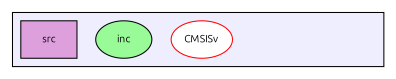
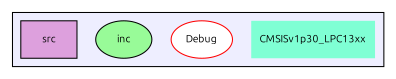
(202, 40) -> (202, 40)
none -> (313, 40)
